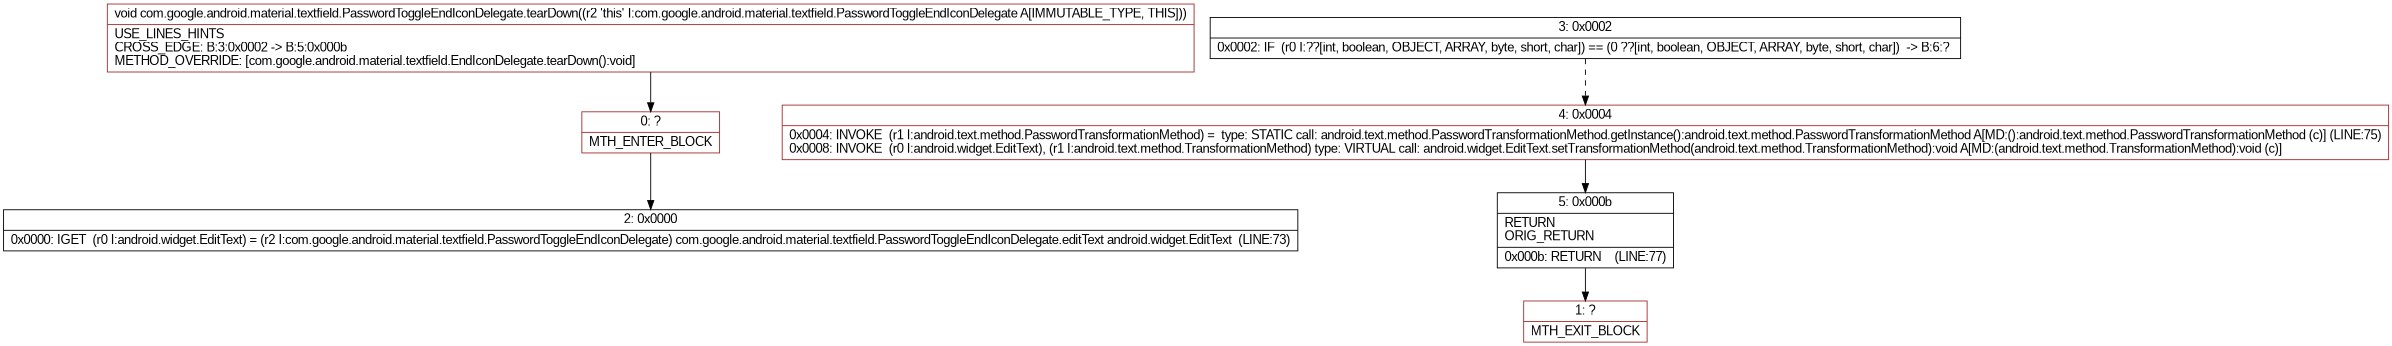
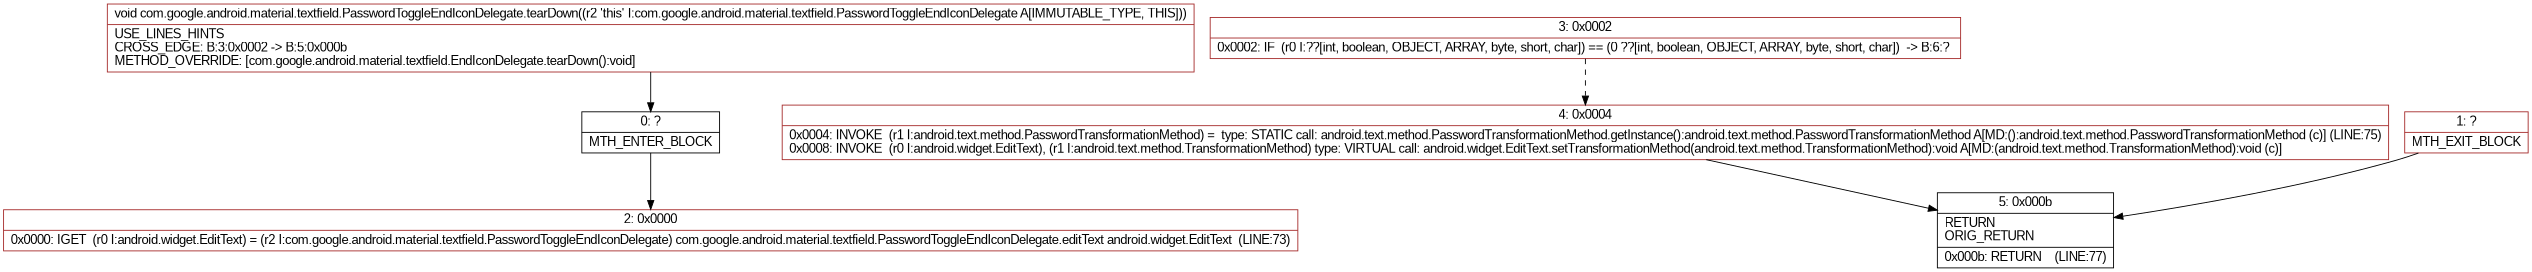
(1585, 38) -> (1585, 38)
(651, 132) -> (651, 132)
(651, 230) -> (651, 230)
(1585, 280) -> (2272, 190)
